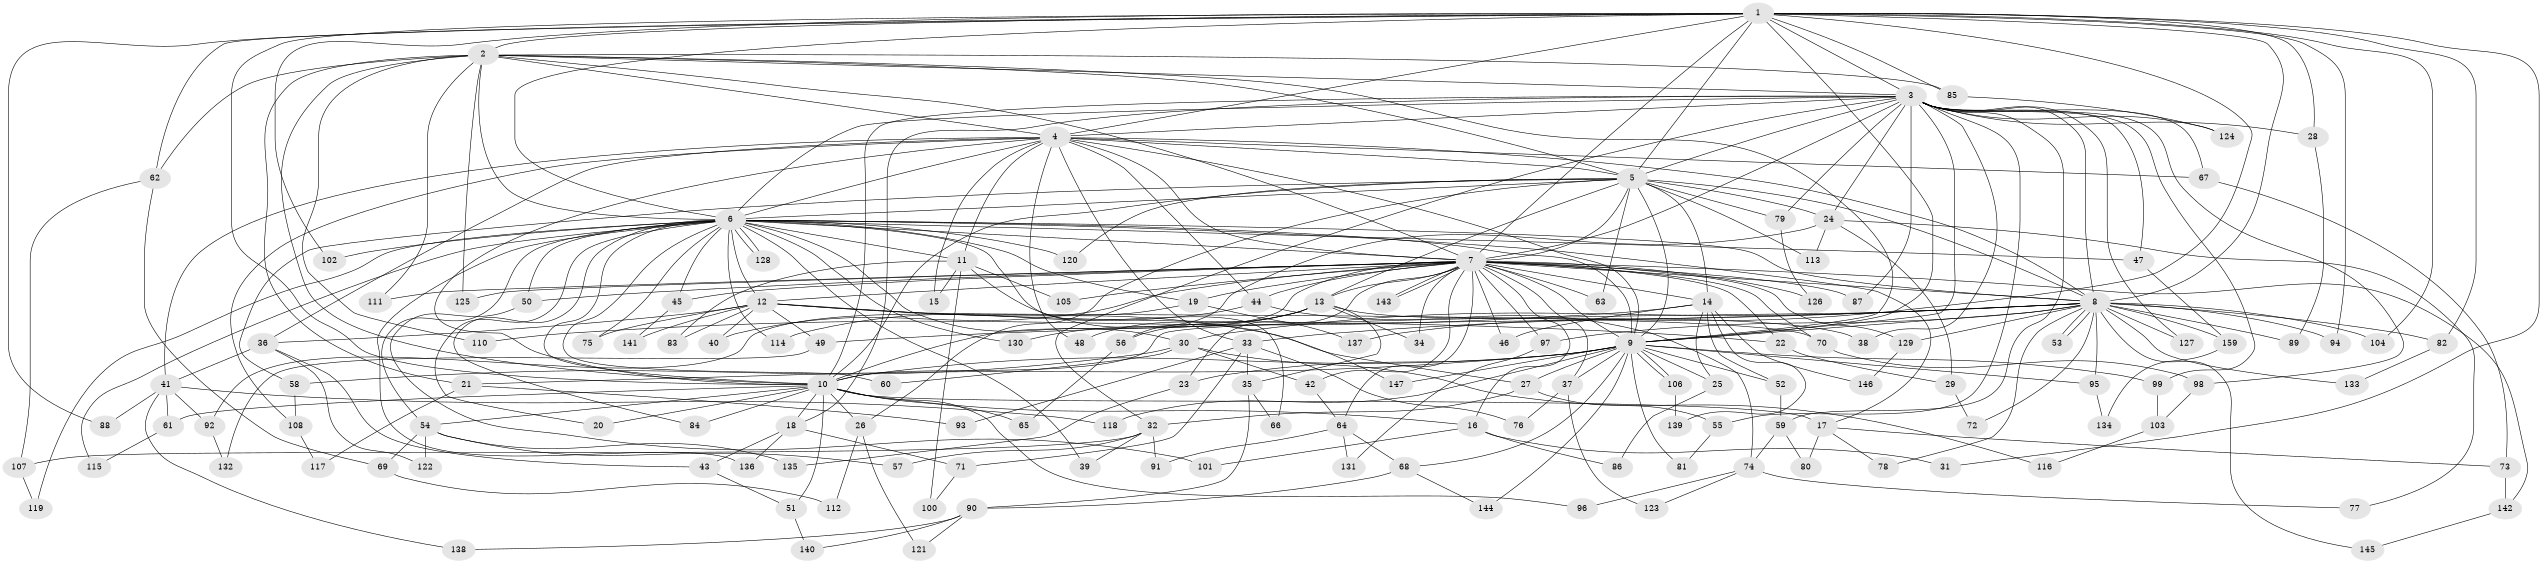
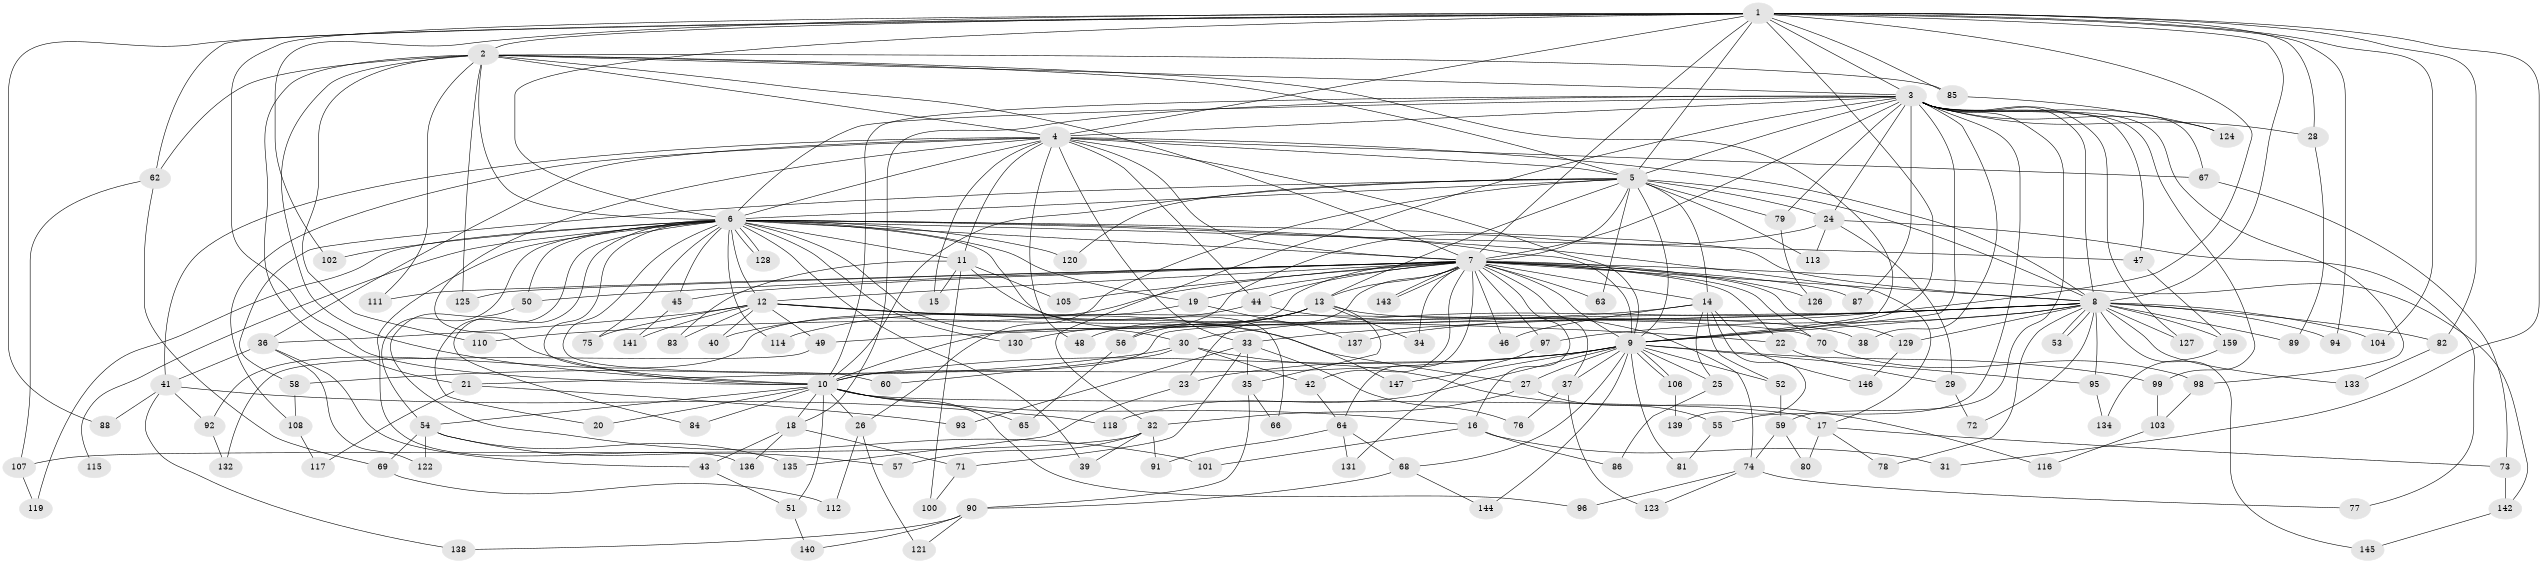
(168, 426) -> none
